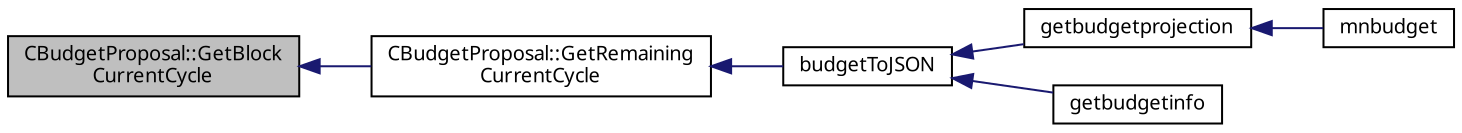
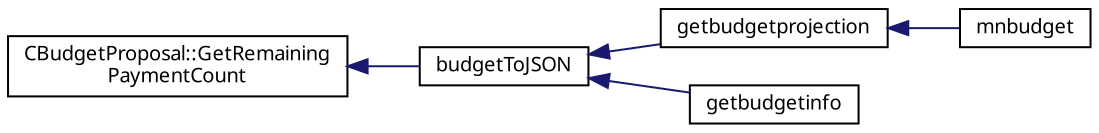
(154, 66) -> none
(541, 66) -> (178, 66)
